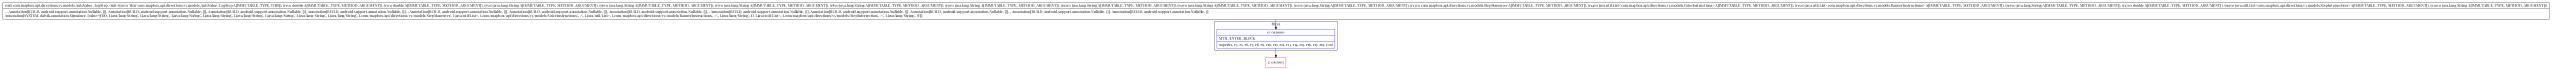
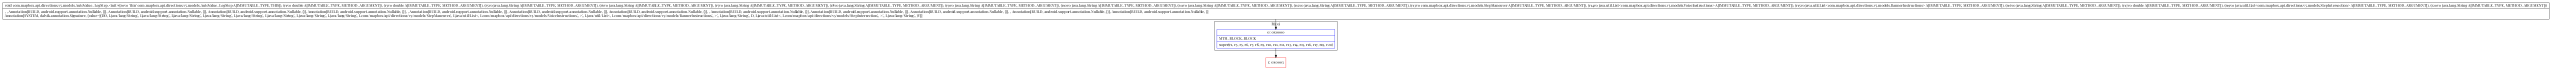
(1237, 39) -> (1238, 39)
